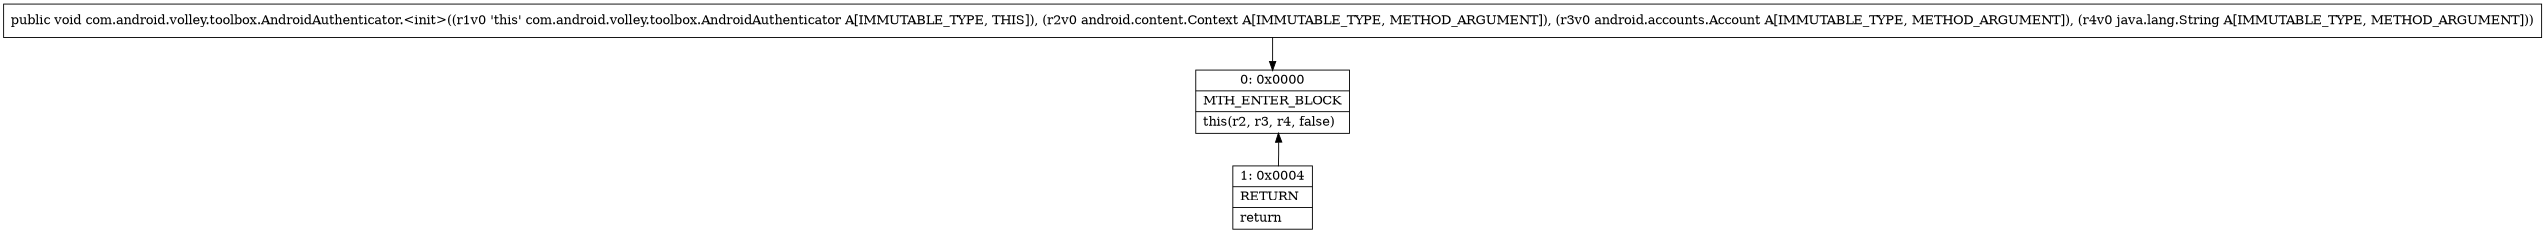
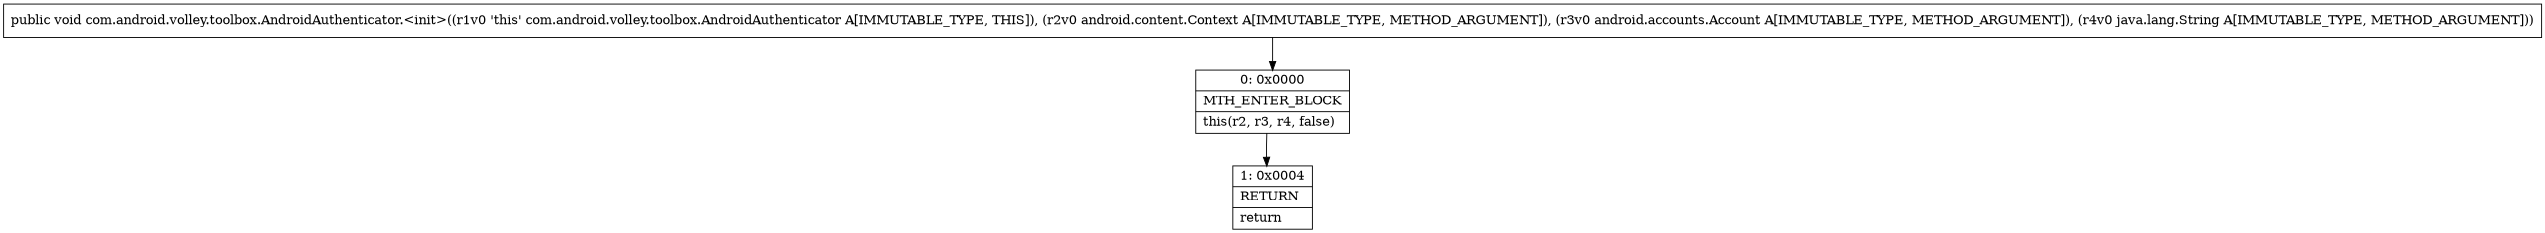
(1279, 154) -> (1267, 145)
